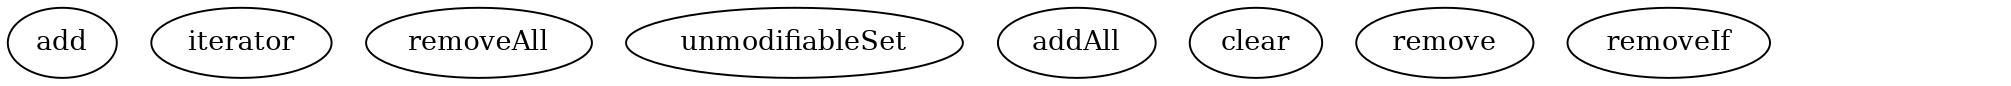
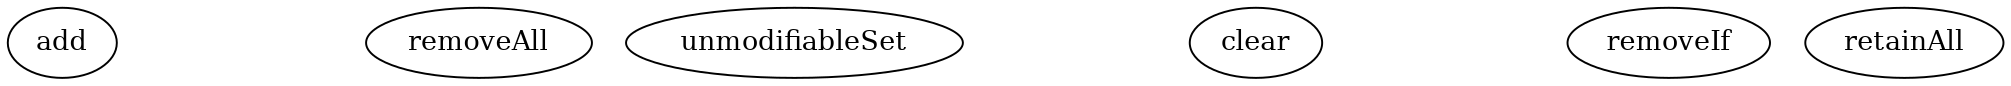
(241, 43) -> none
(1077, 43) -> none
(1445, 43) -> none
none -> (1904, 43)
